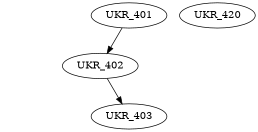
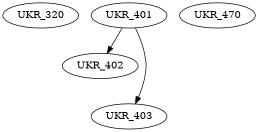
none -> (41, 15)
(217, 15) -> (217, 15)
(113, 88) -> (146, 62)
